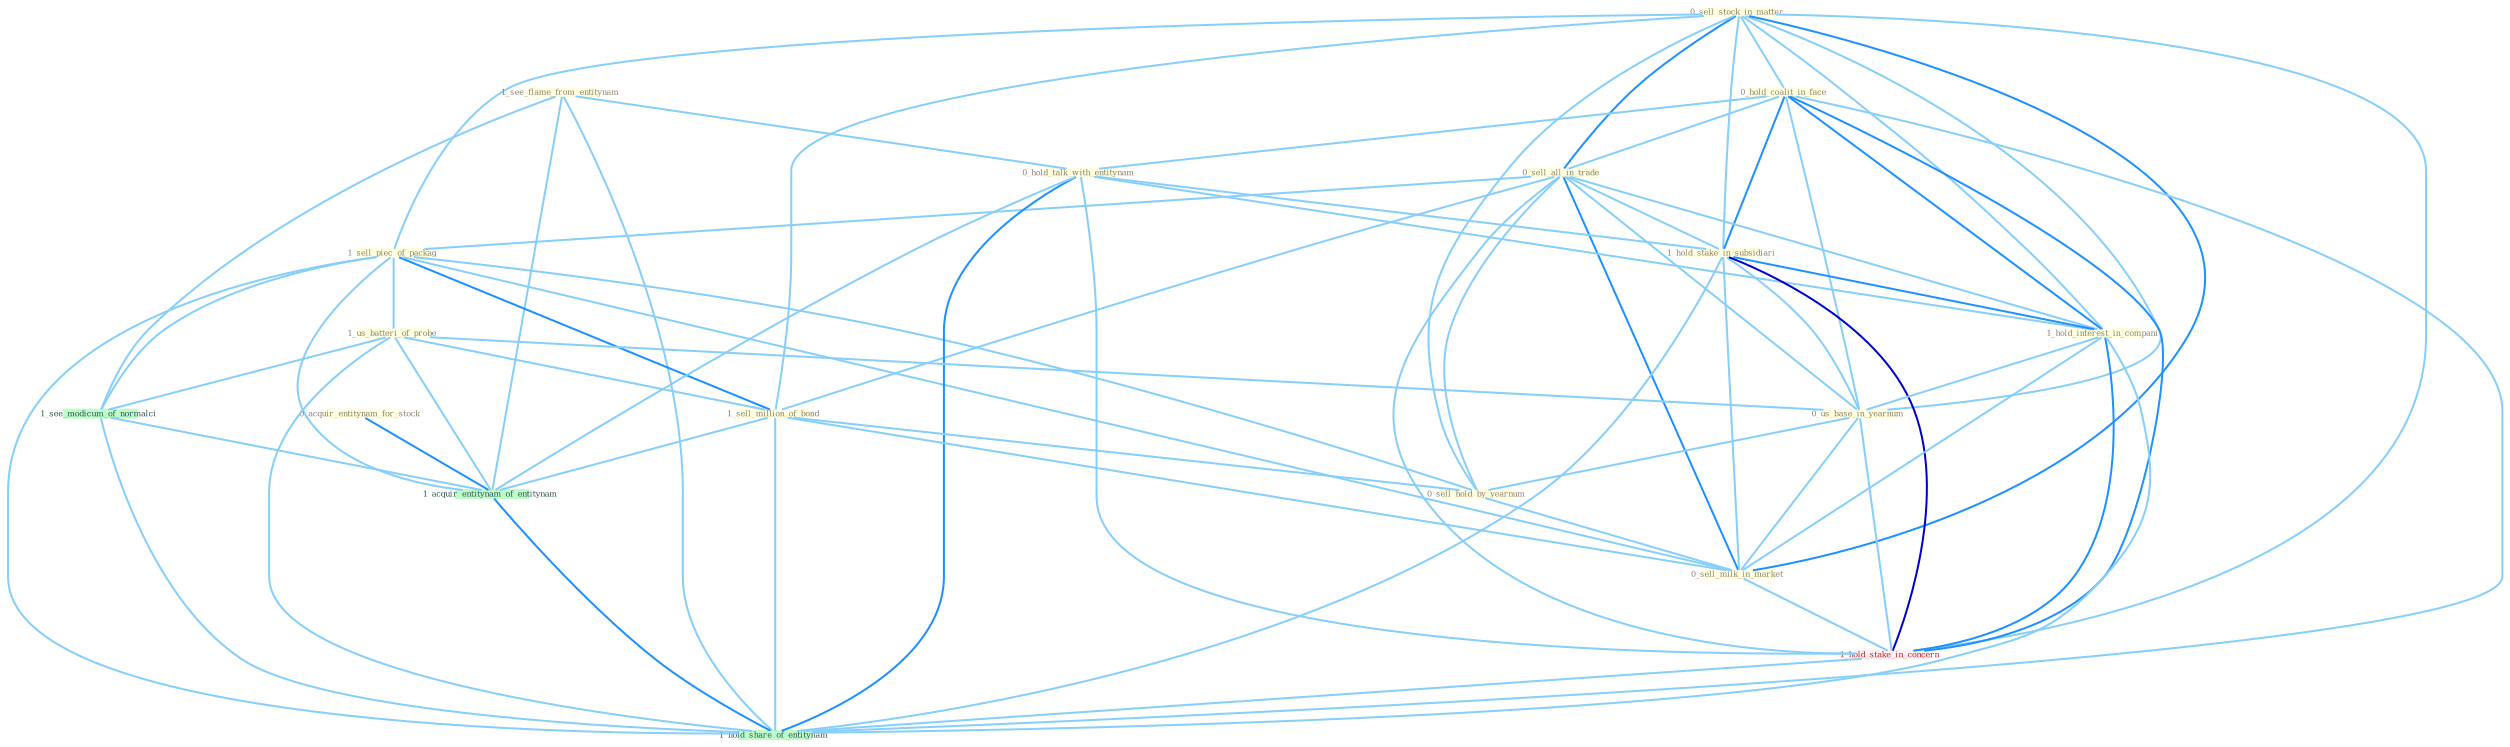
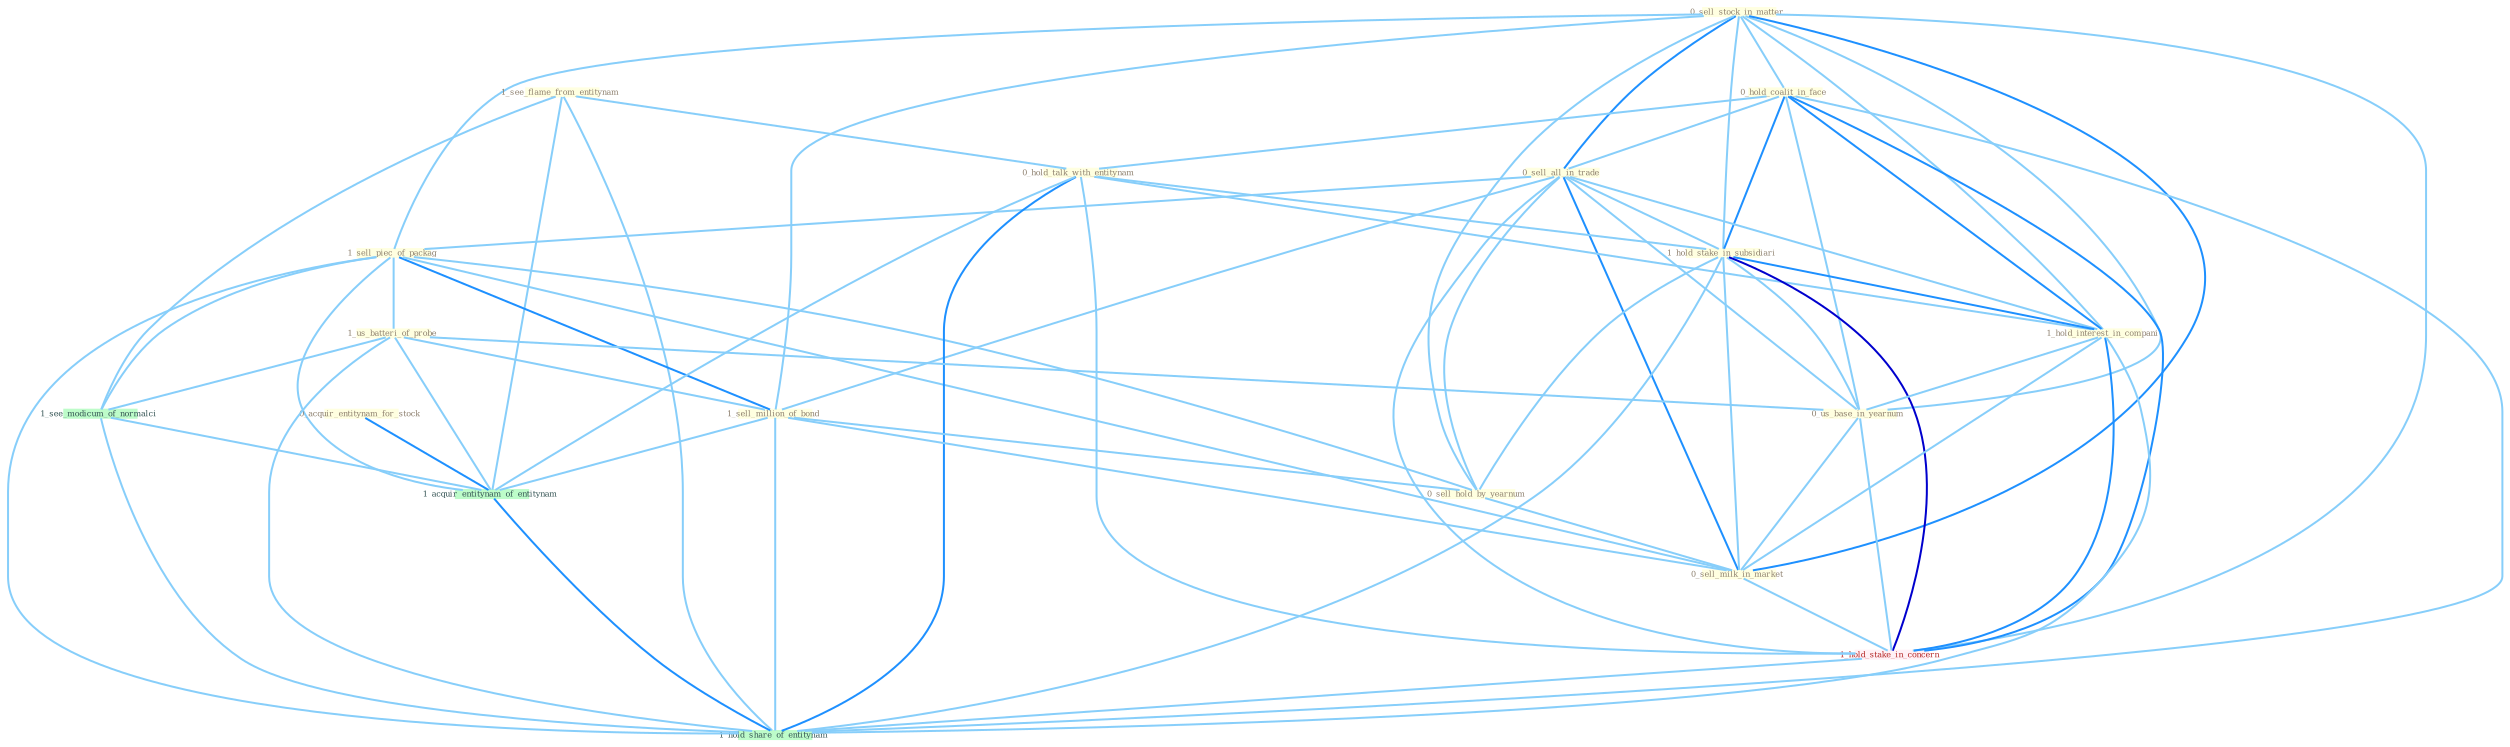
(1669, 454) -> (1579, 353)
